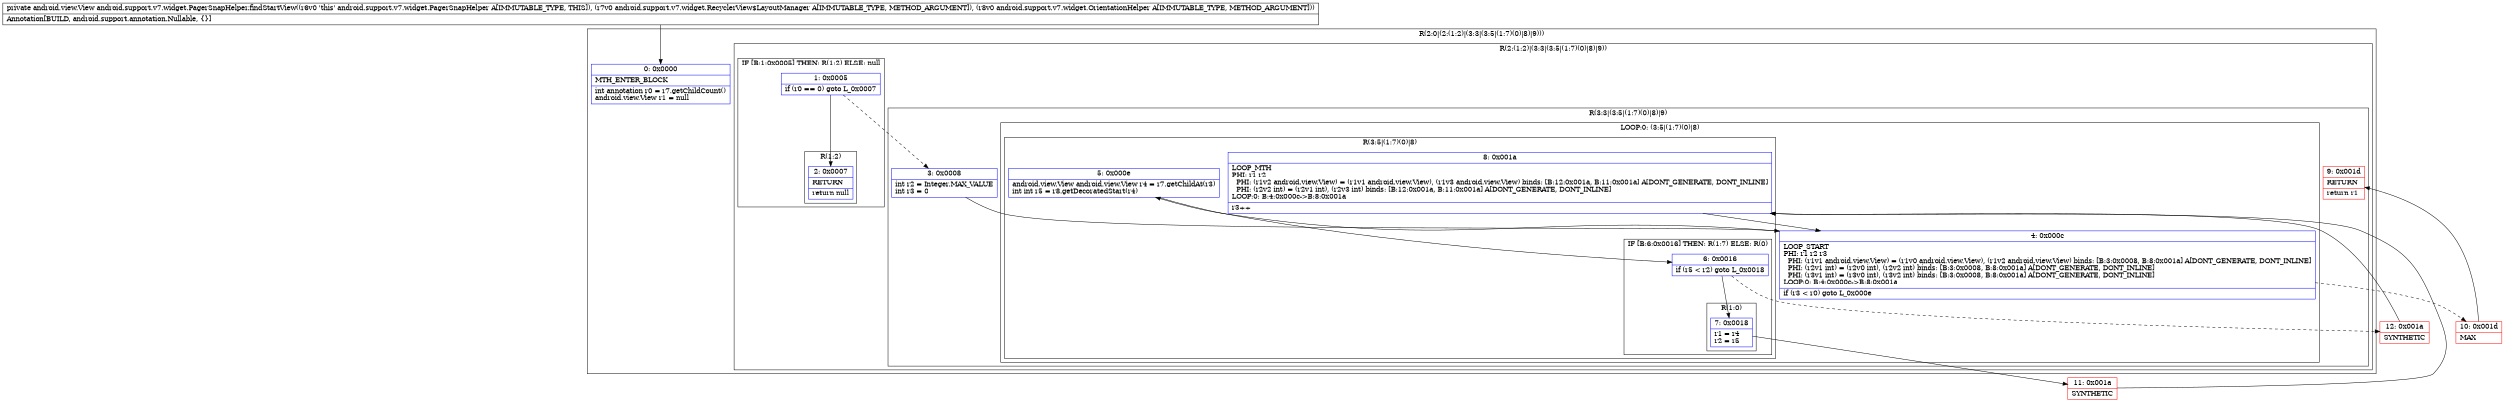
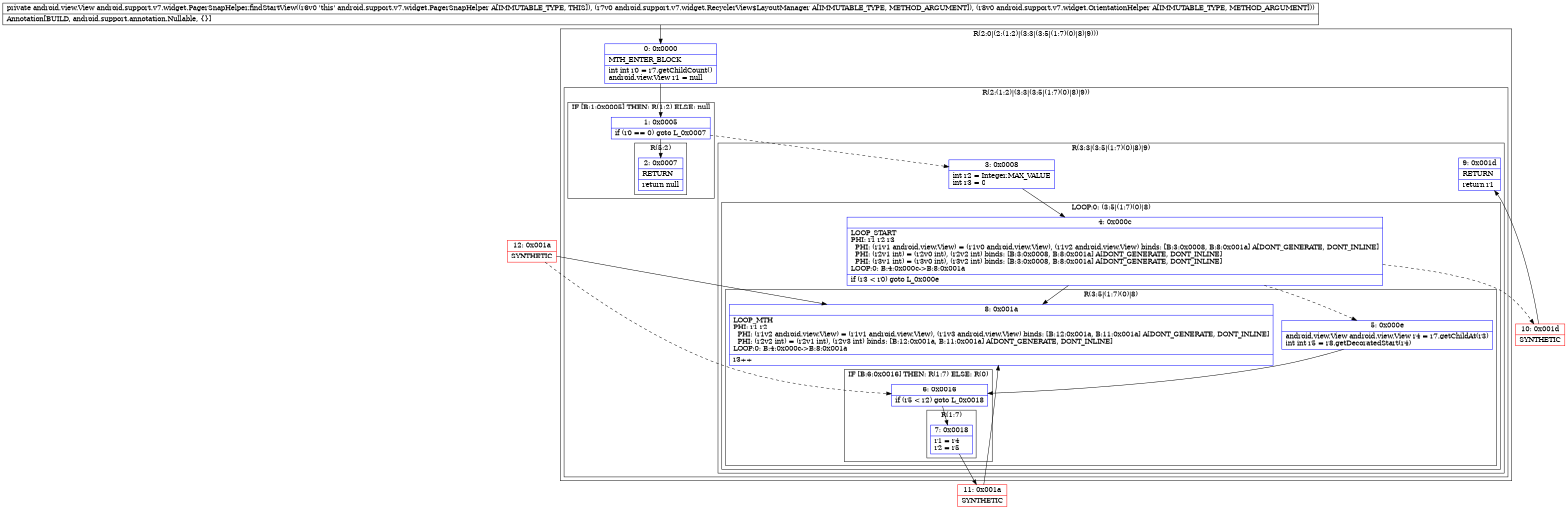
(661, 91) -> (661, 71)
none -> (661, 98)
(831, 157) -> (661, 148)
(2344, 183) -> (1480, 174)
(1759, 222) -> (1058, 293)
(1608, 225) -> (1309, 300)
(1732, 309) -> (951, 416)
(2049, 322) -> (704, 358)
(2468, 338) -> (1540, 340)
